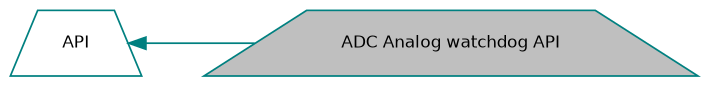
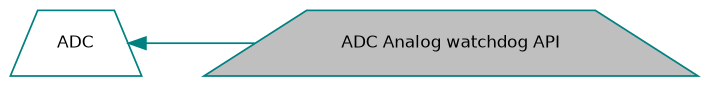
(76, 43) -> (76, 43)
